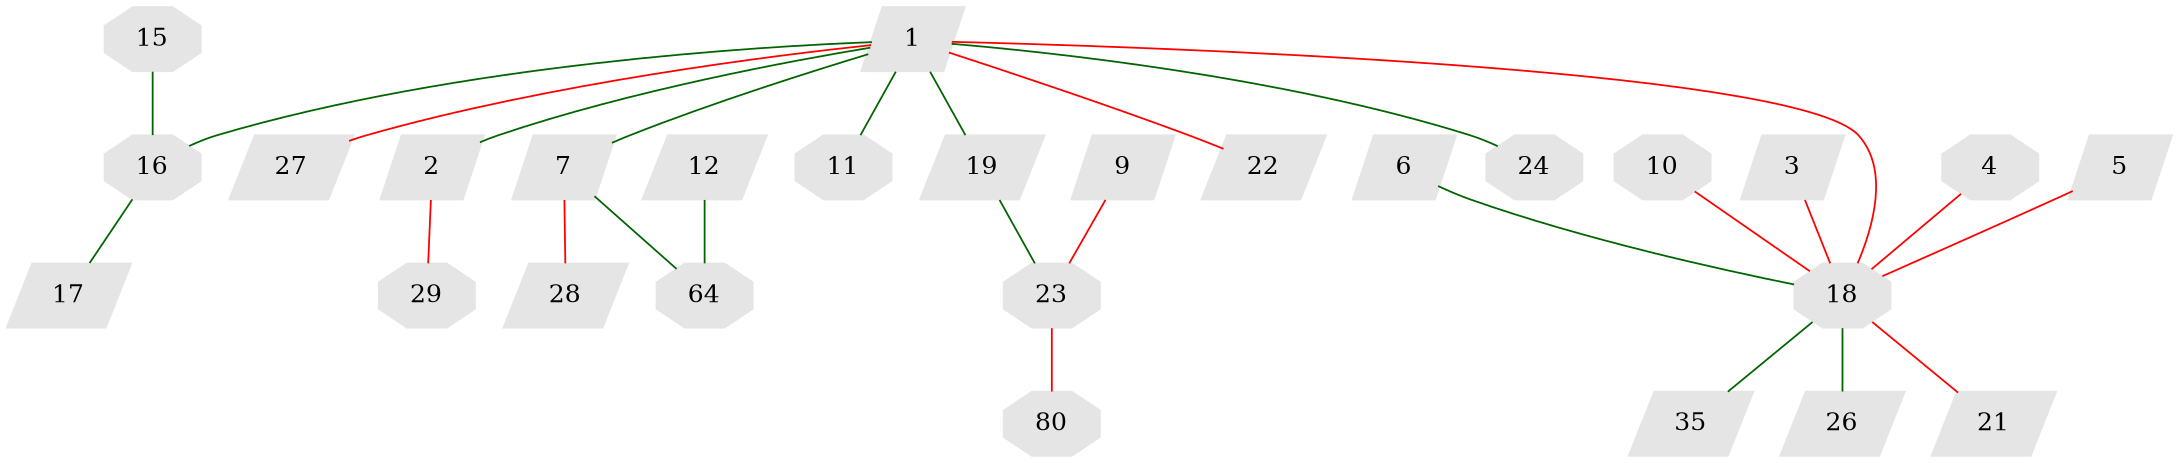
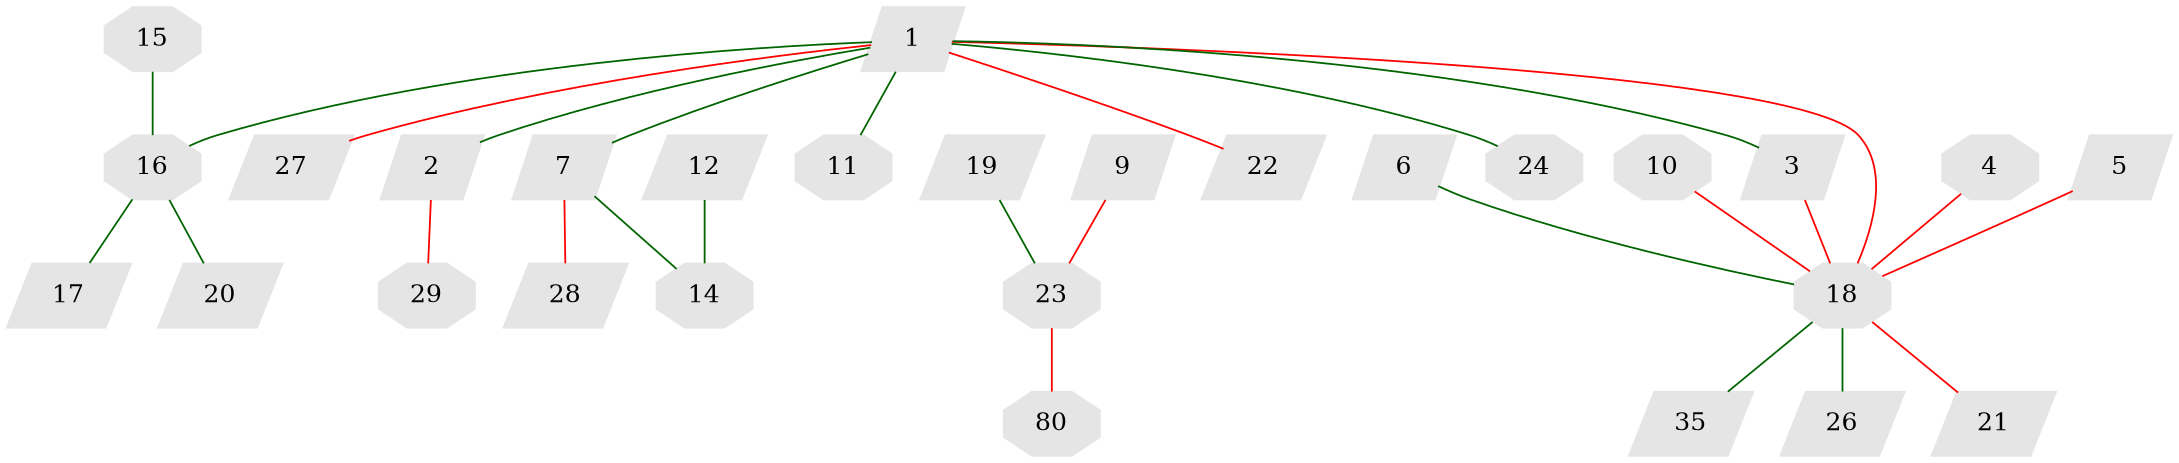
(948, 103) -> (1421, 75)
none -> (220, 296)
(705, 296) -> (705, 296)
